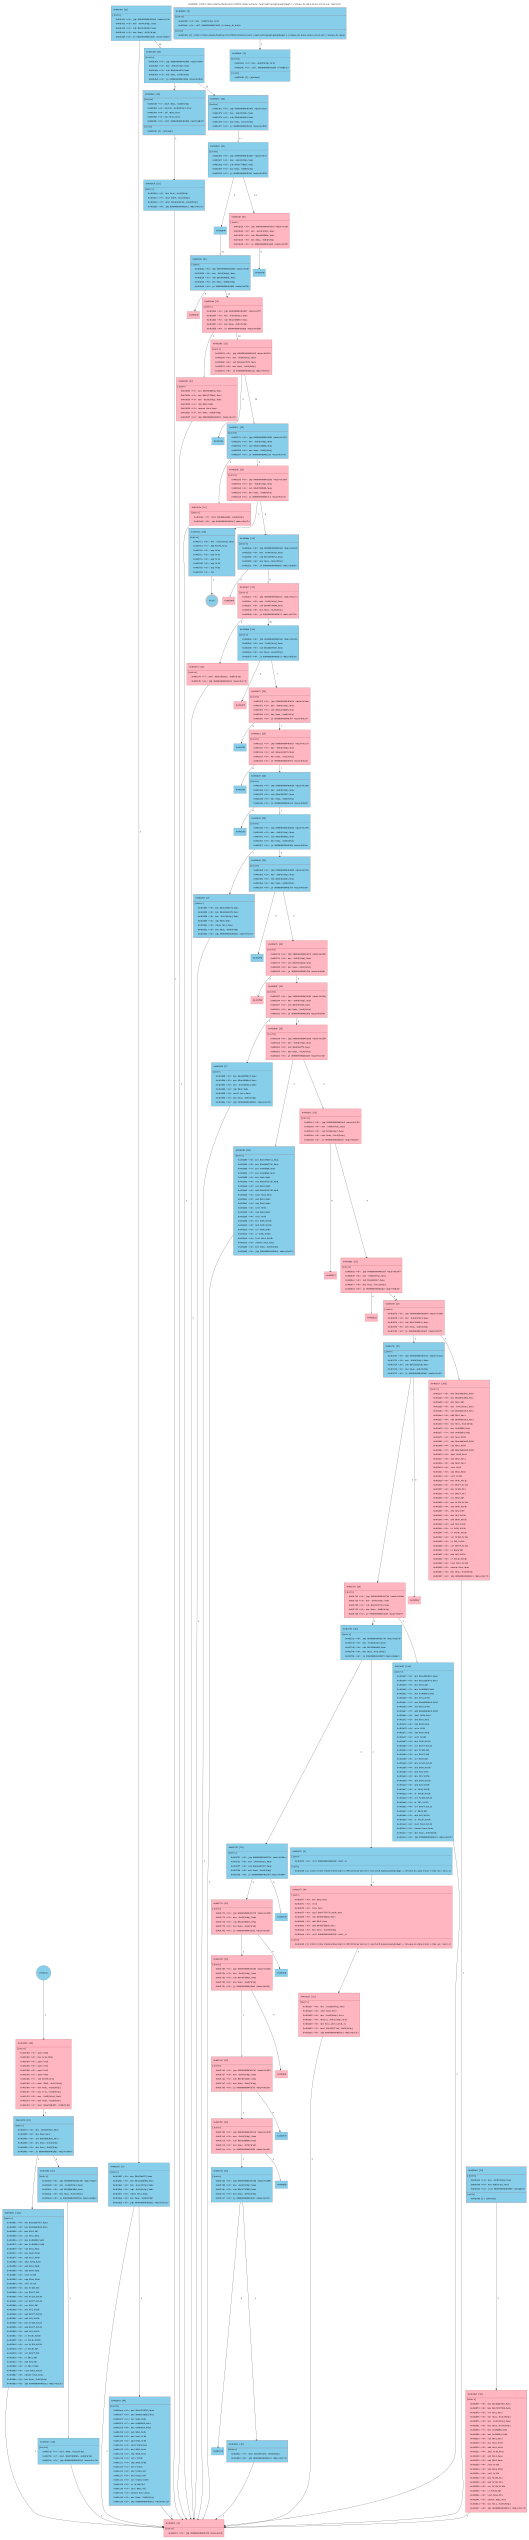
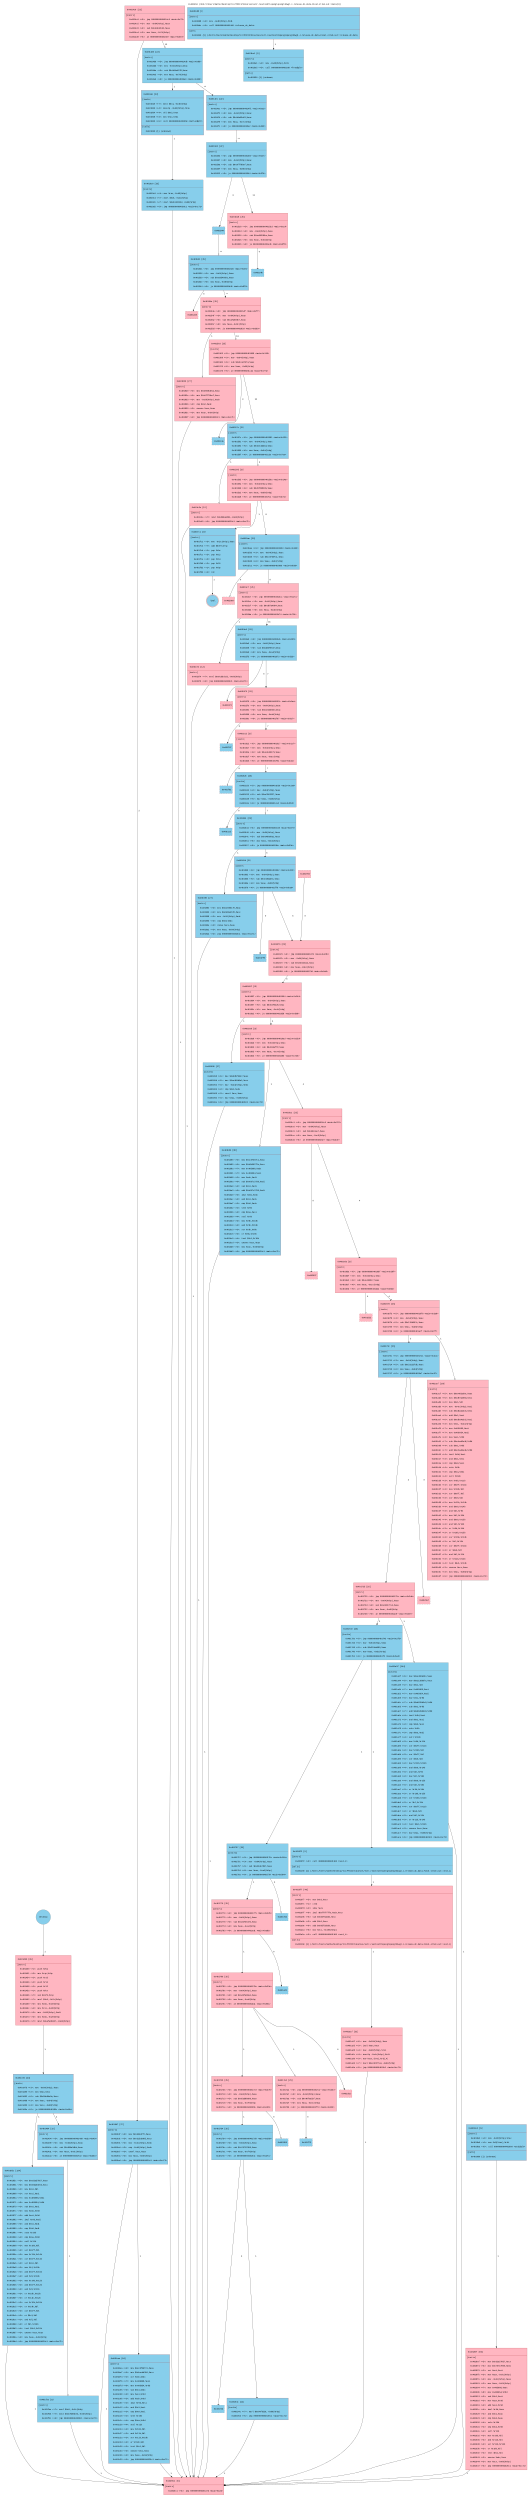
(141, 23) -> (155, 23)
(263, 985) -> (303, 909)
(242, 2105) -> (242, 2042)
